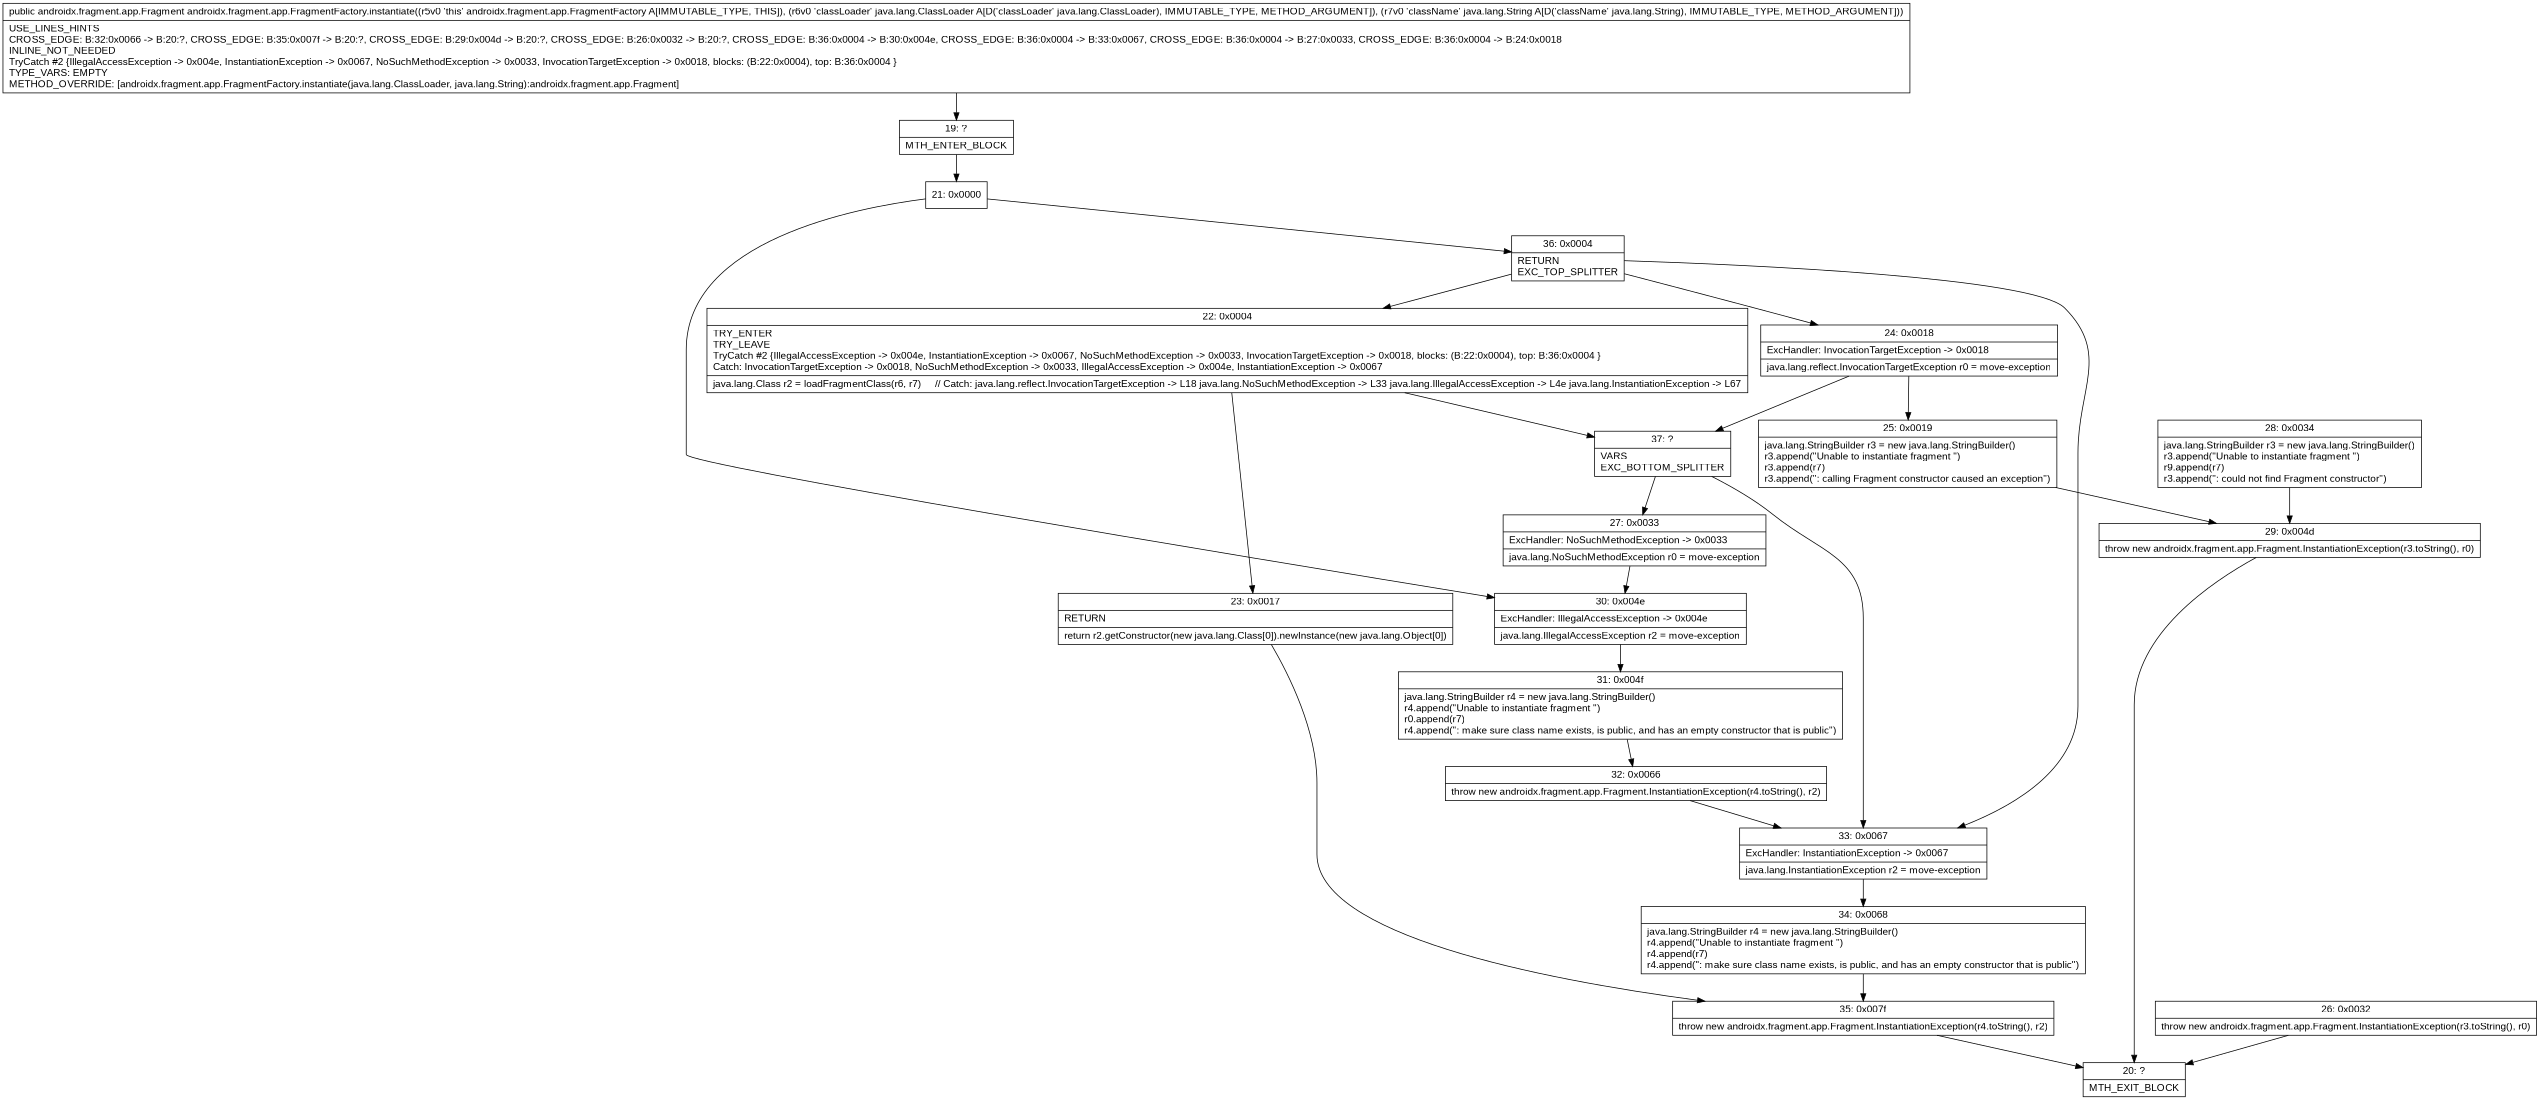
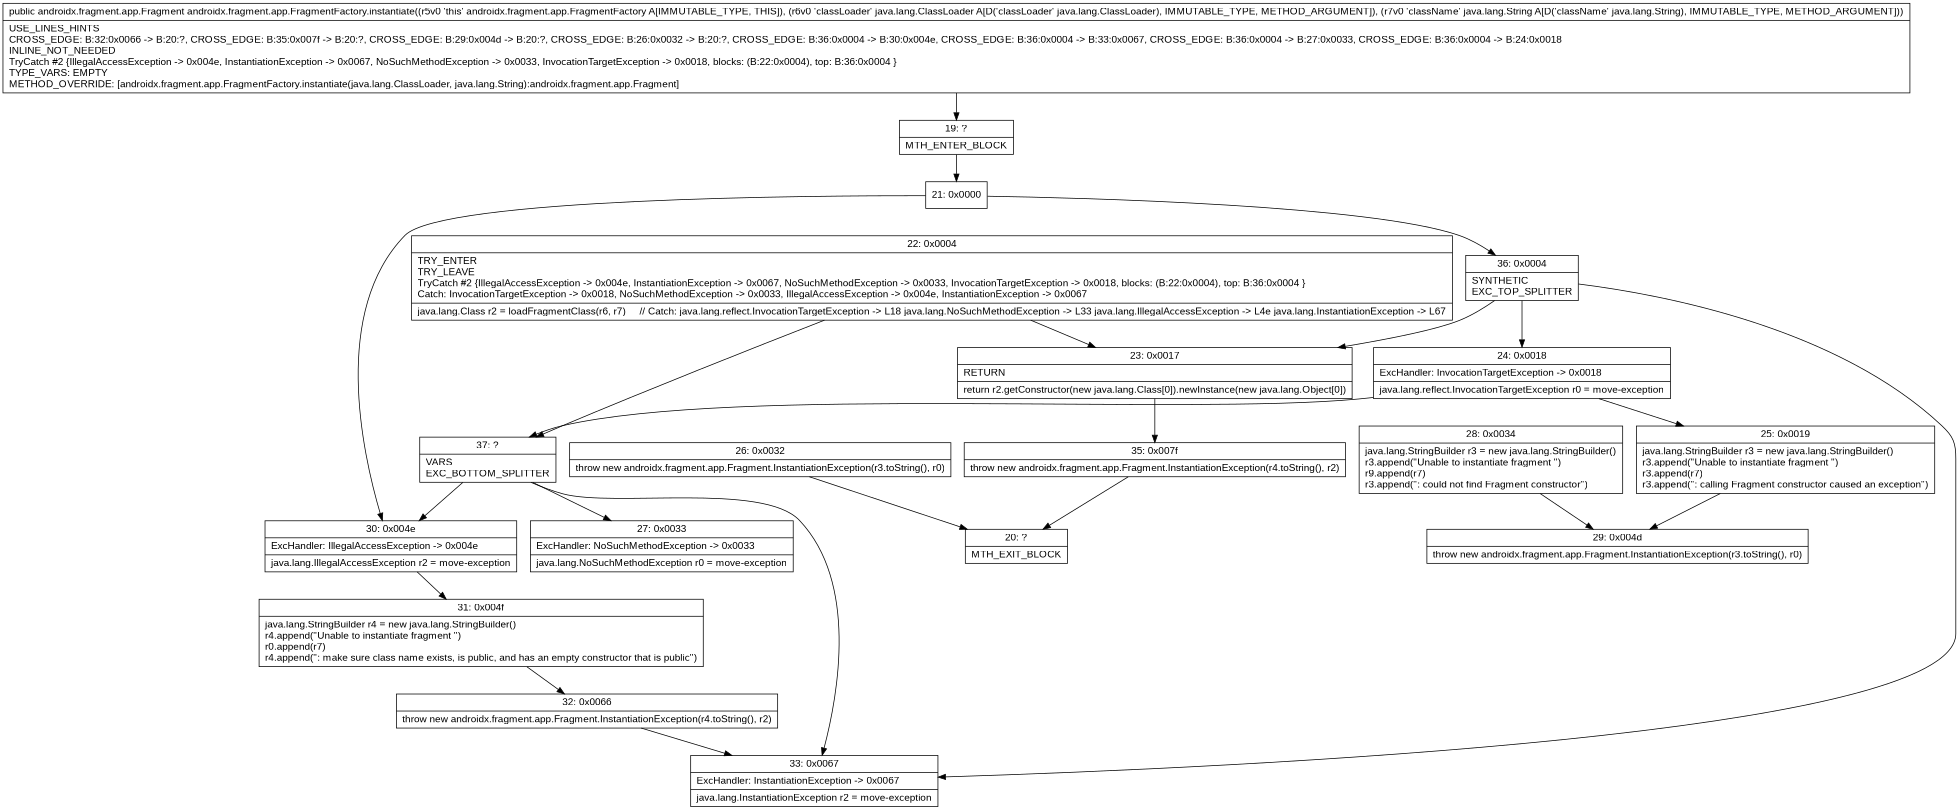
(1539, 261) -> (1500, 281)
(1451, 290) -> (1423, 331)
(1628, 576) -> (444, 499)
(2134, 780) -> none
(1863, 940) -> none
